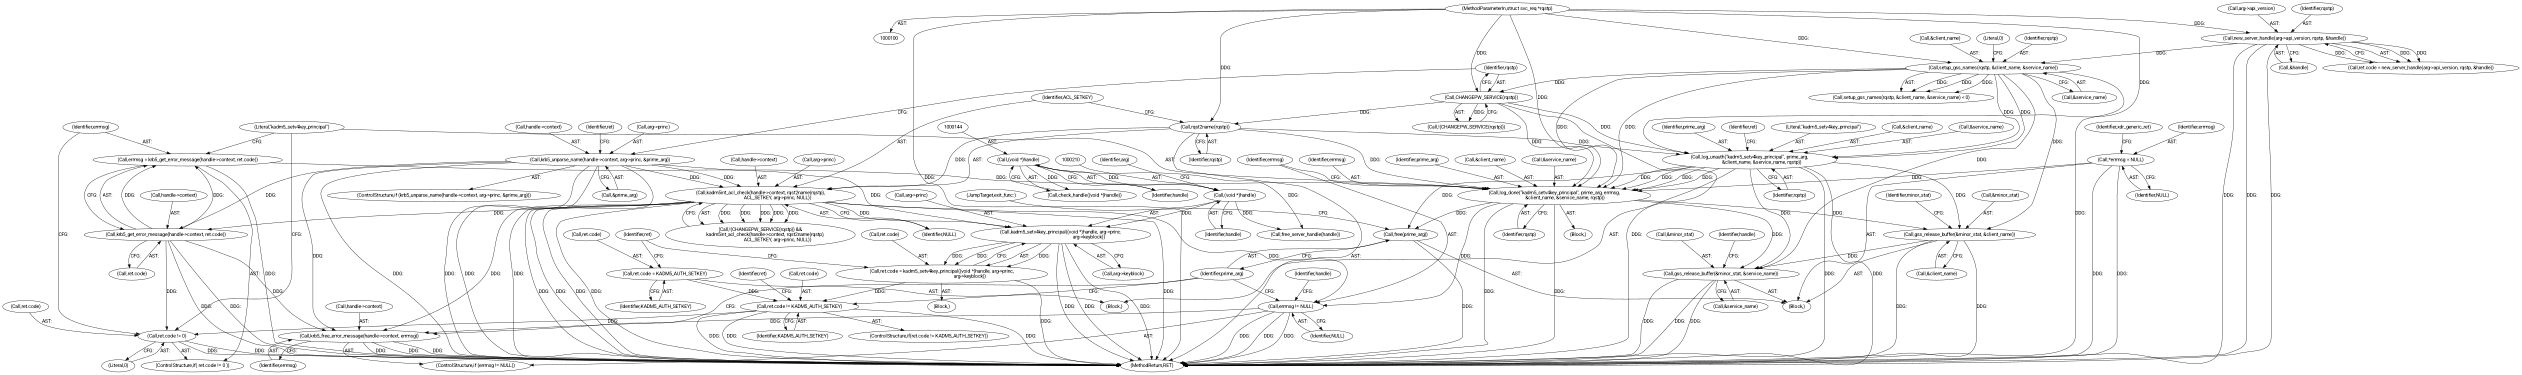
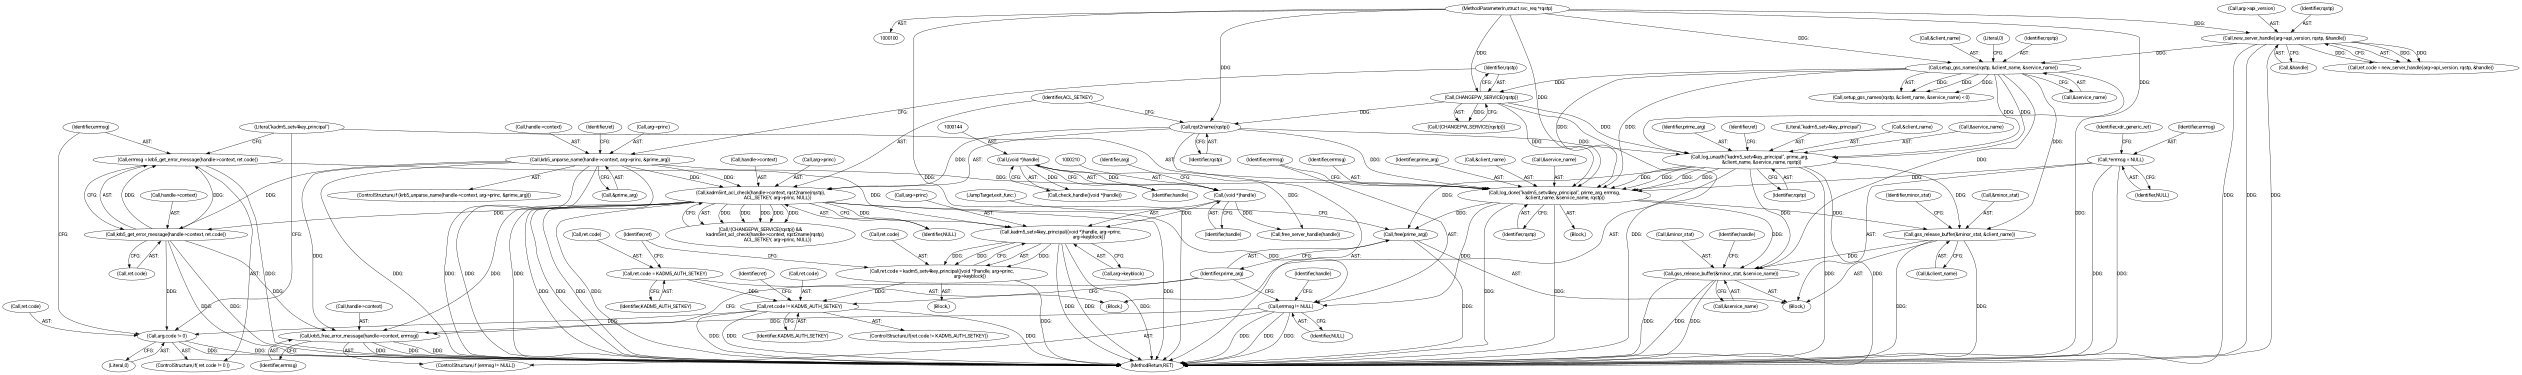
(167, 336) -> (167, 336)
